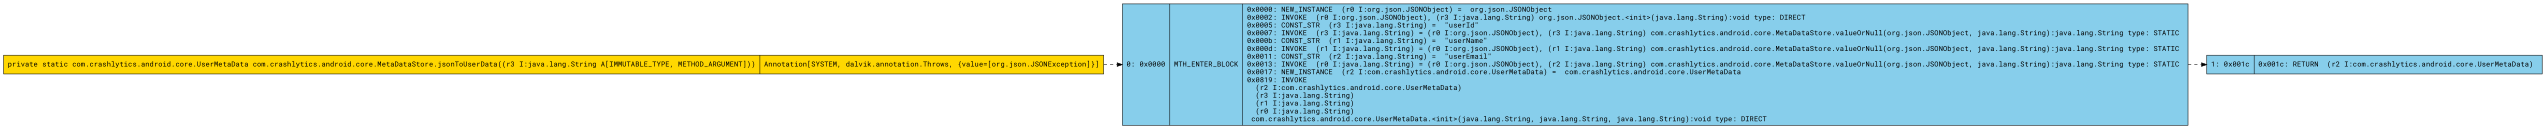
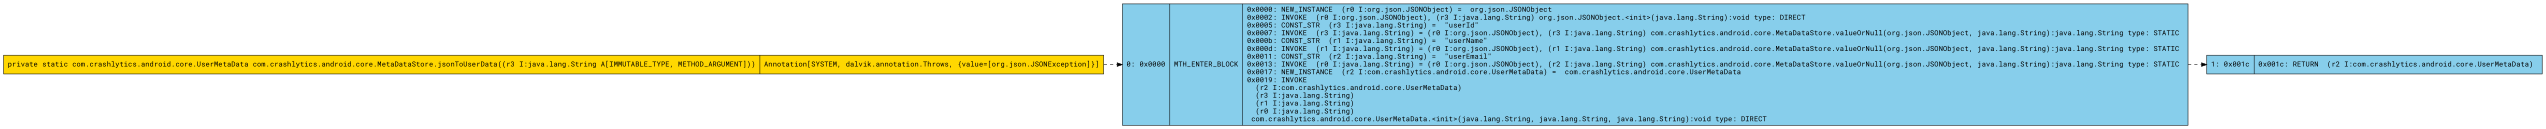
(1282, 80) -> (1282, 80)
